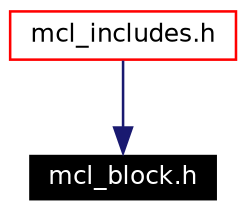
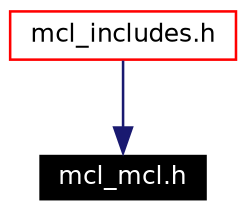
(123, 178) -> (123, 178)
